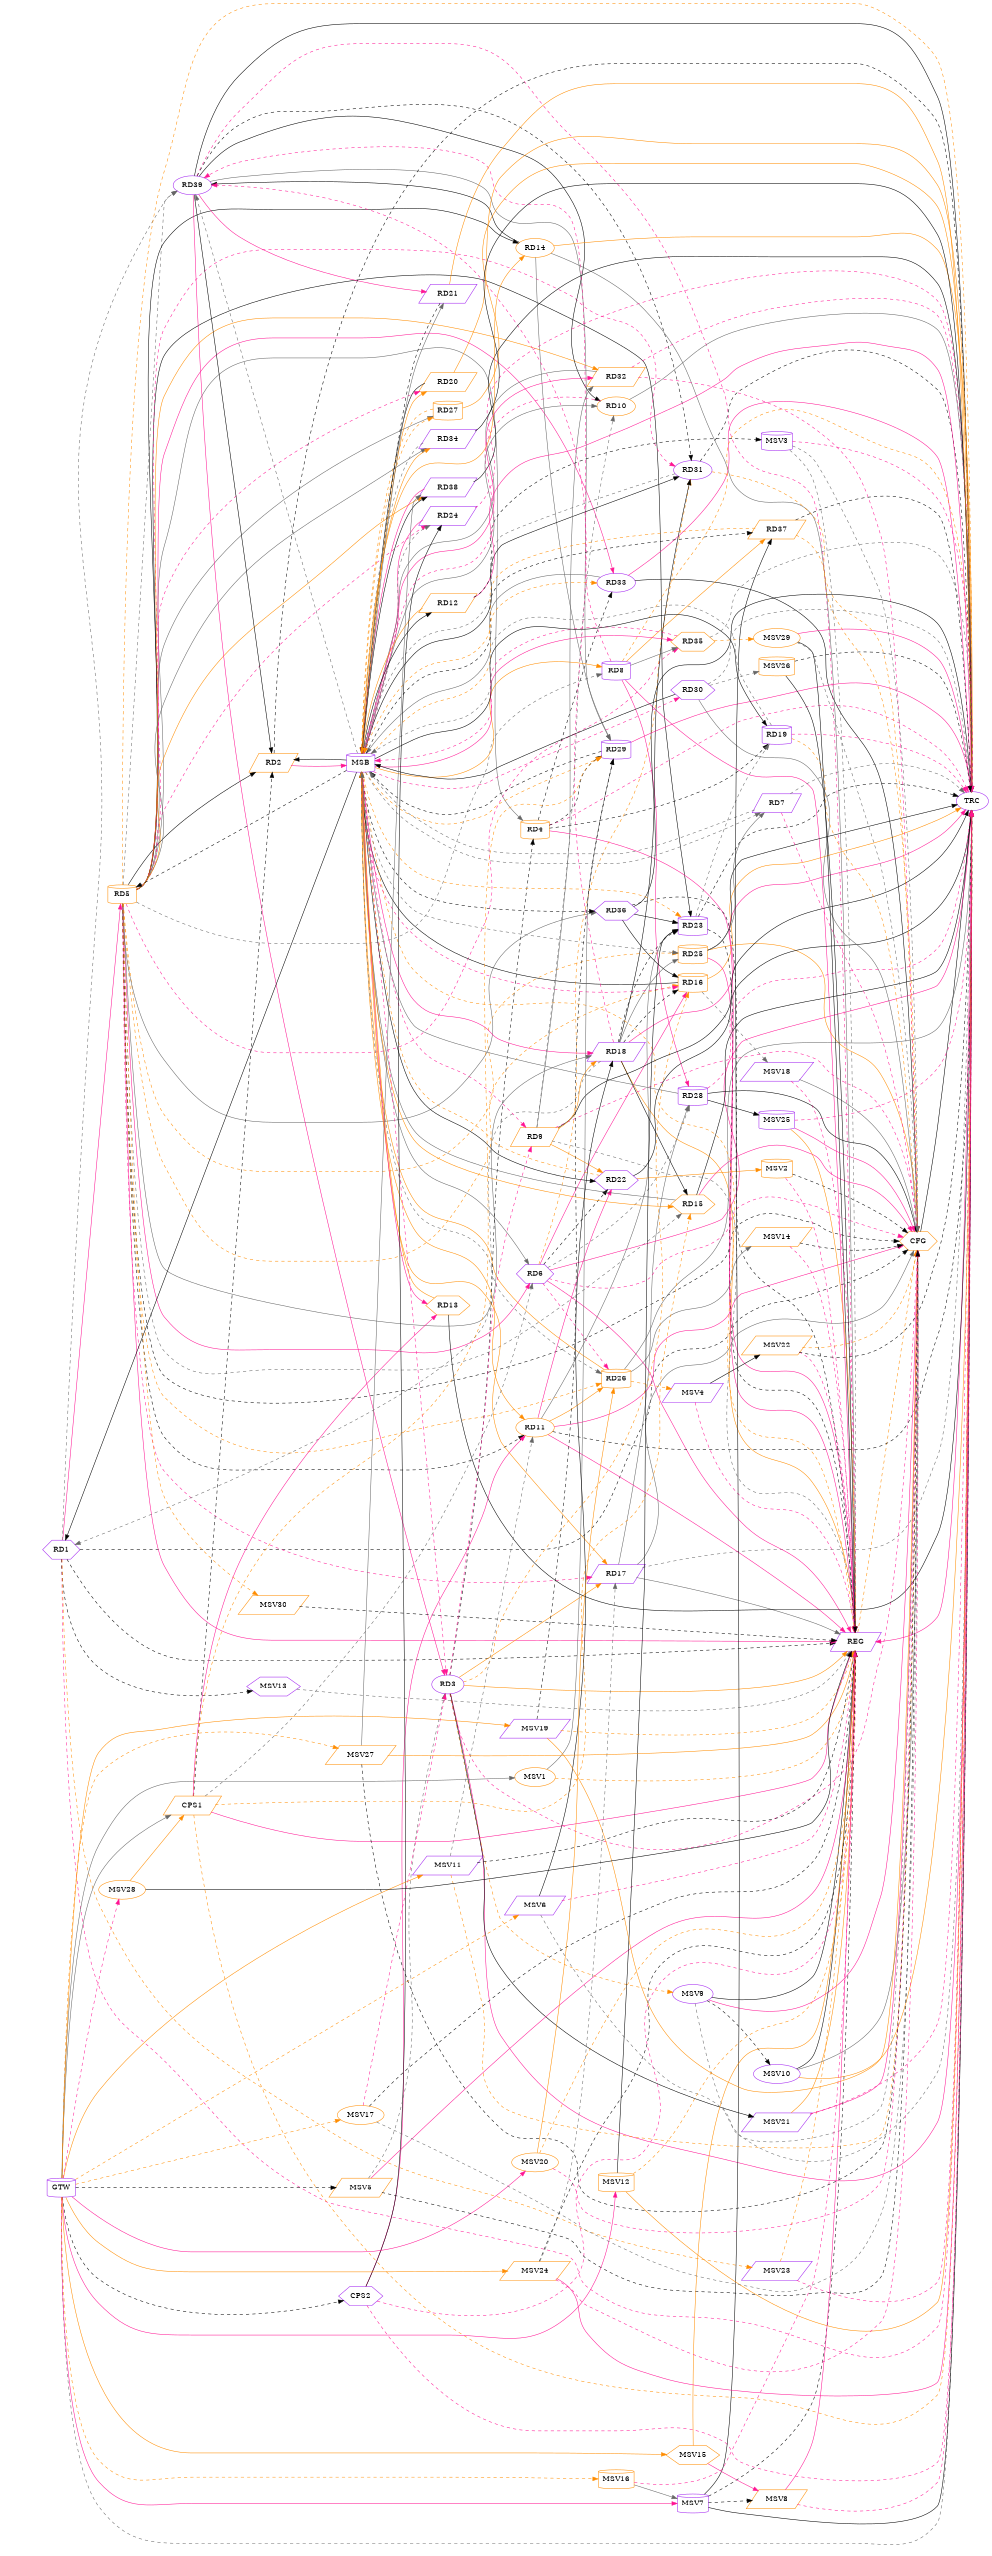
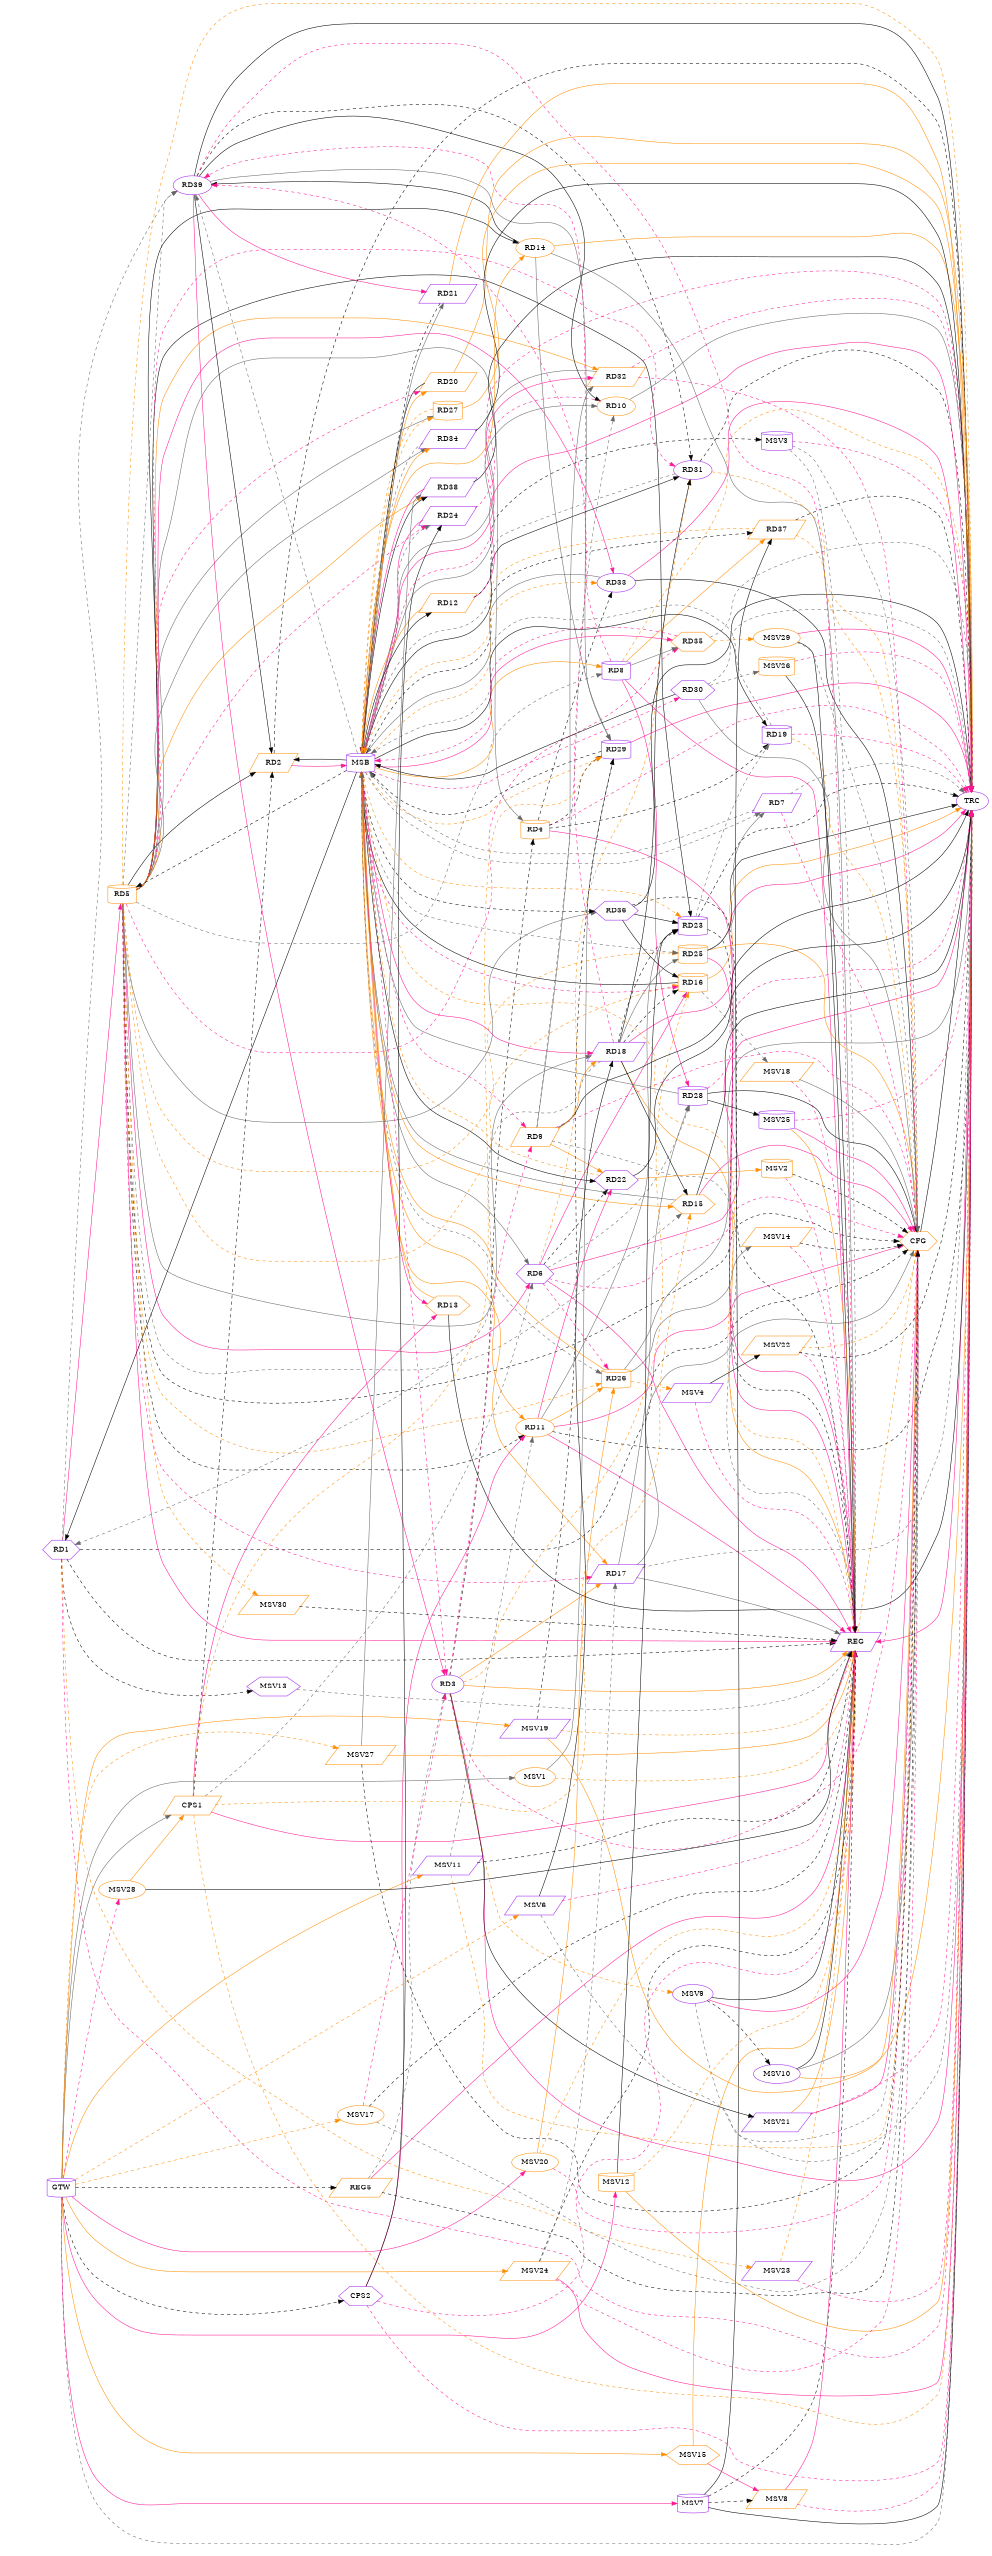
(925, 666) -> (925, 666)
(777, 1072) -> (777, 1072)
(361, 2188) -> (361, 2188)
(616, 2479) -> none
